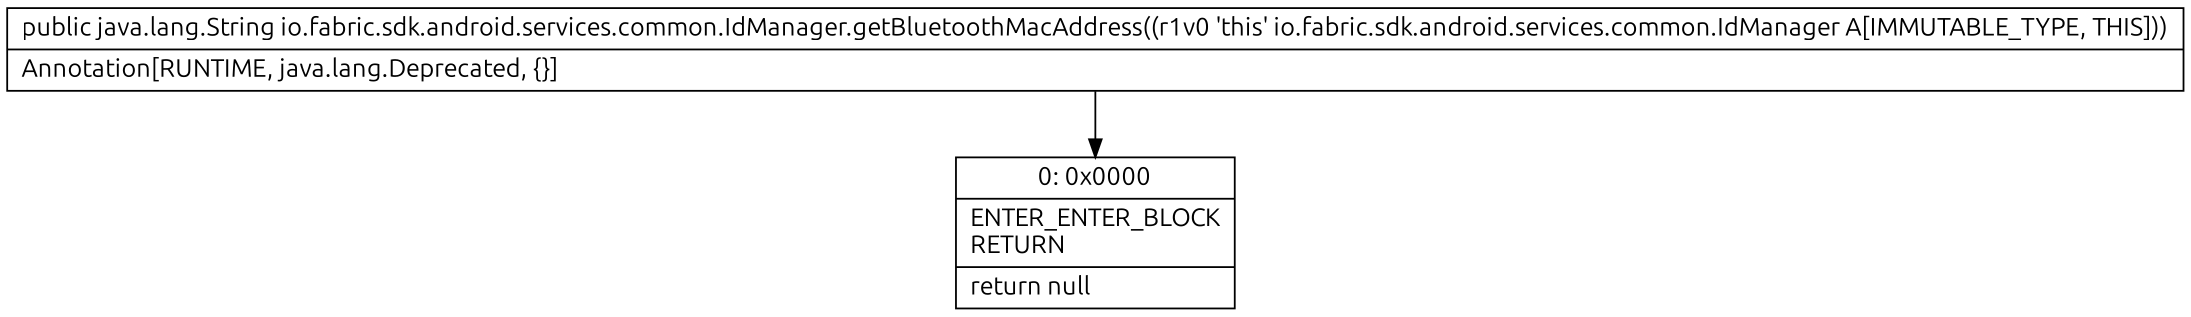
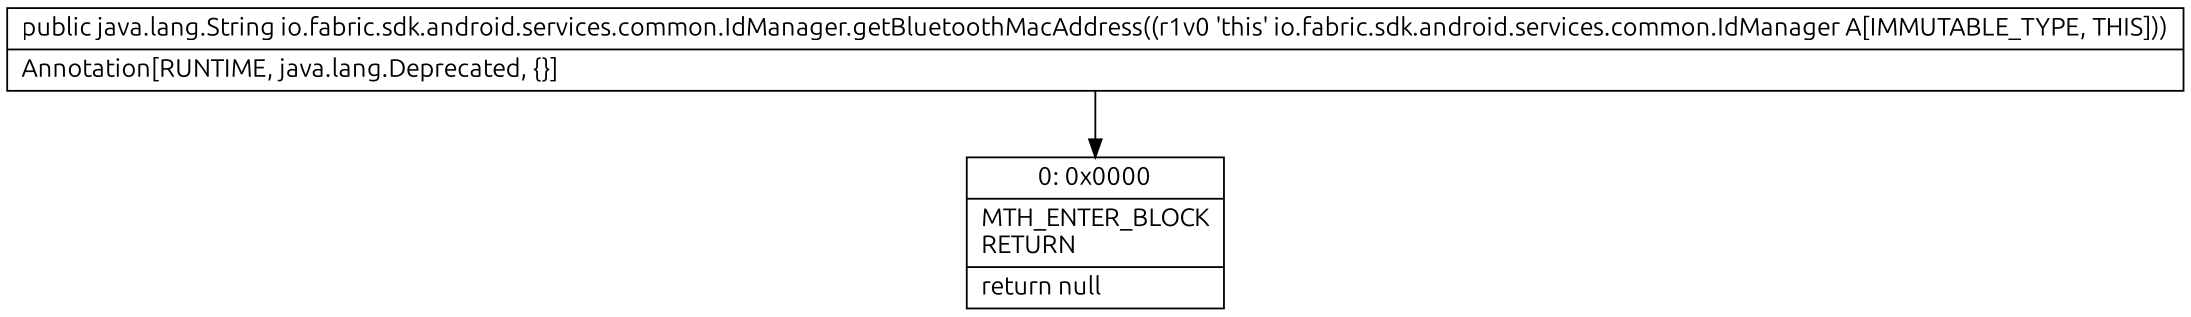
(1095, 219) -> (1095, 219)
